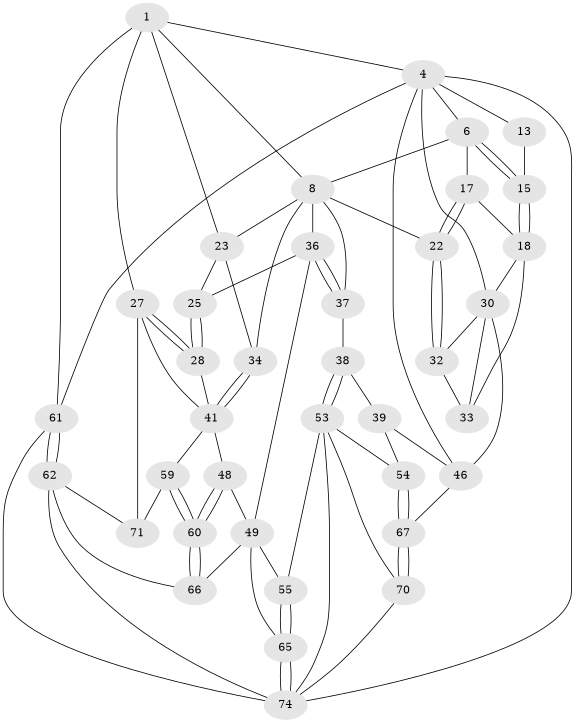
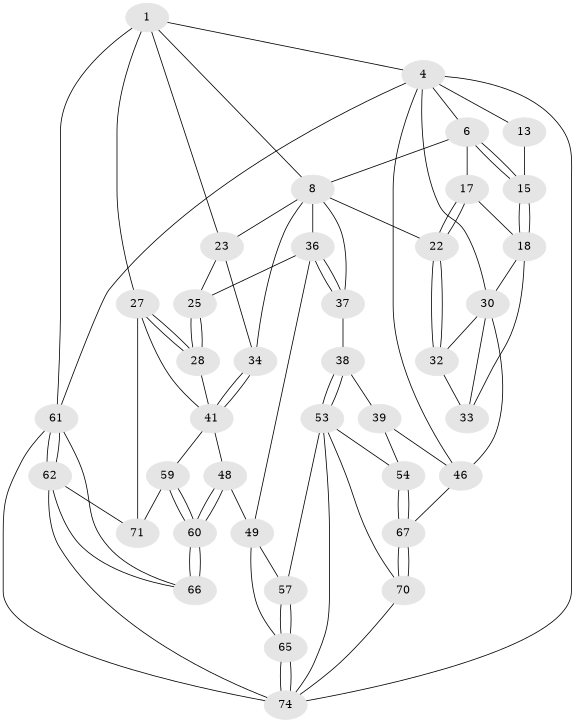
(224, 562) -> (96, 527)
(286, 591) -> (286, 591)
